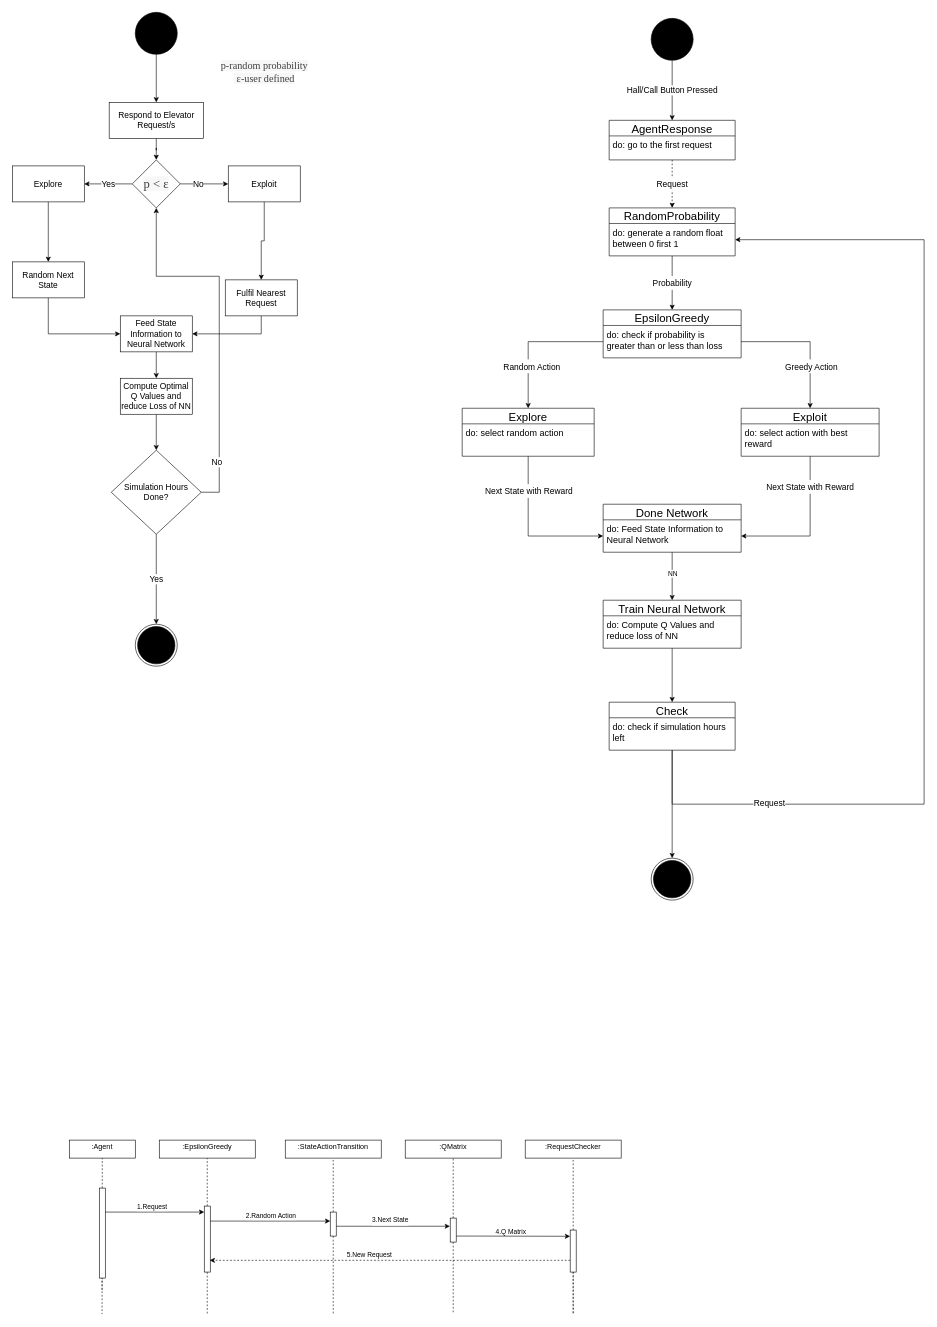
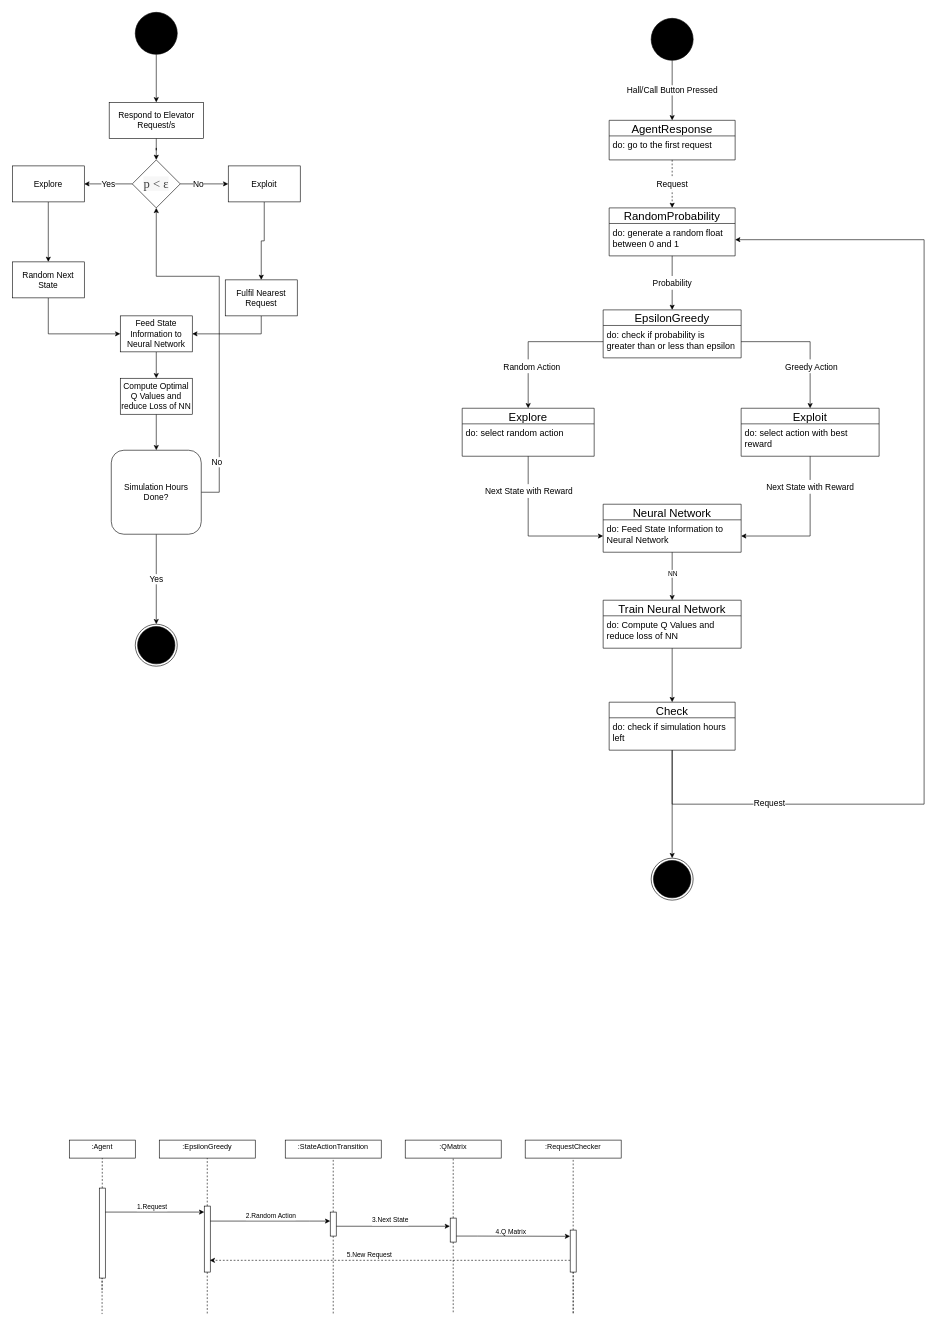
(264, 72) -> none
(674, 233) -> (674, 233)
(673, 346) -> (673, 346)
(156, 492) -> (156, 492)
(672, 513) -> (672, 513)
